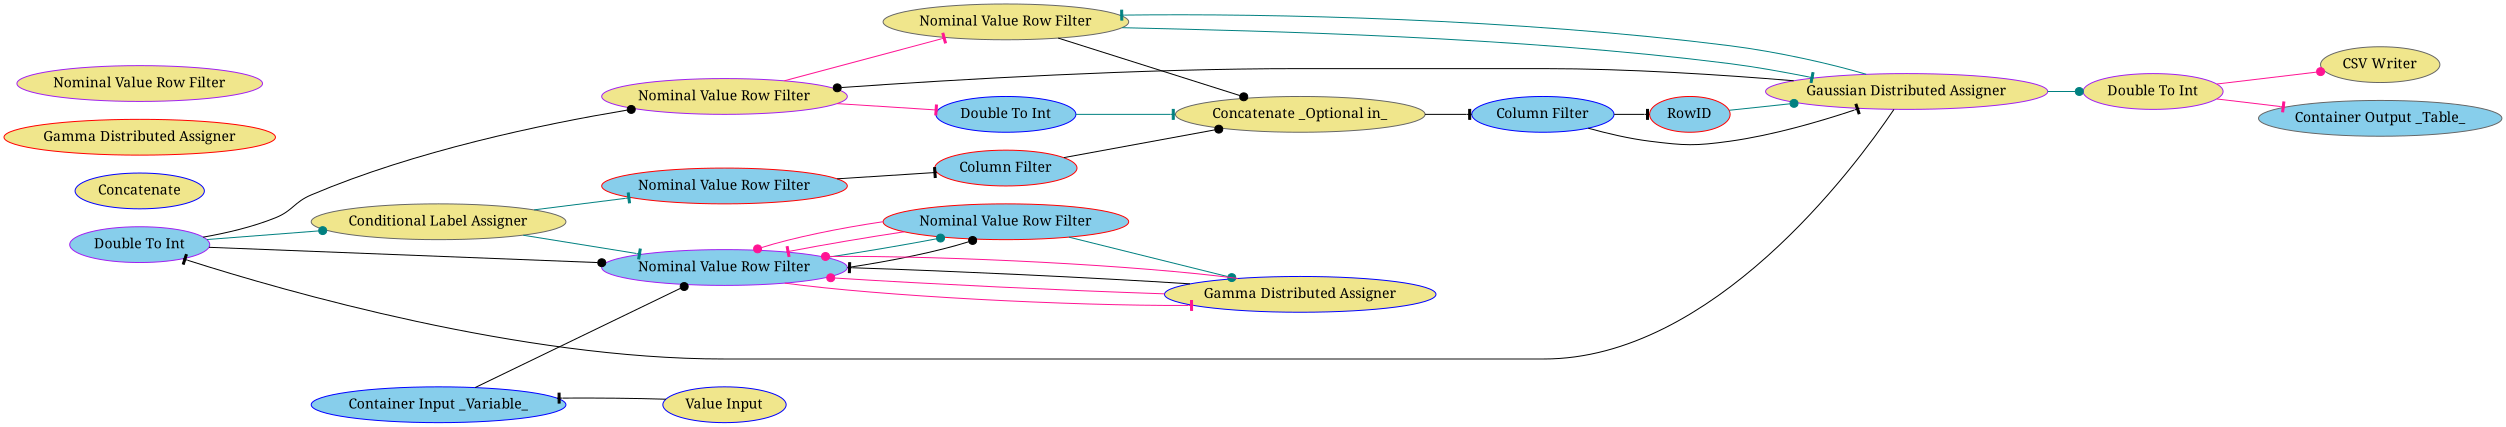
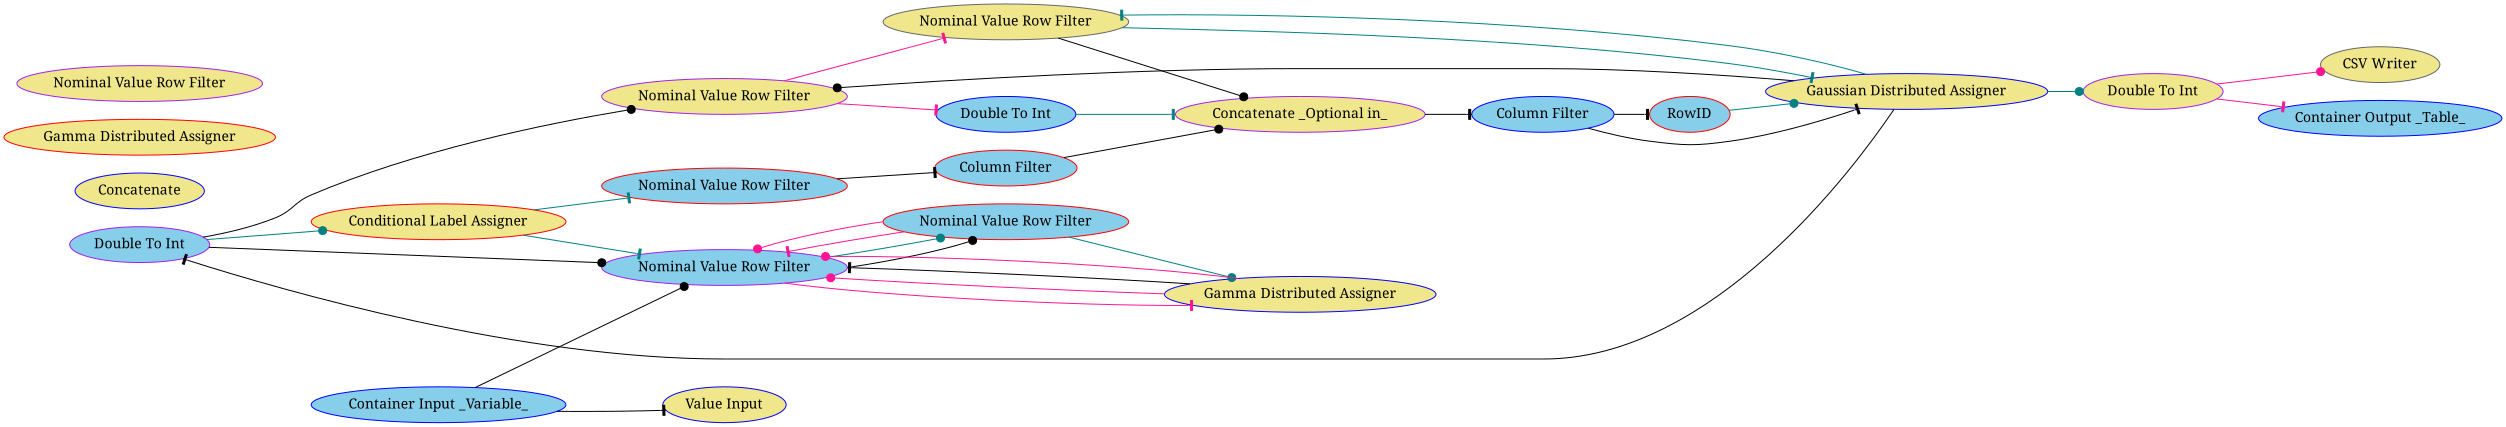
(1907, 91) -> (1907, 91)
(1300, 114) -> (1300, 114)
(2380, 118) -> (2380, 118)
(439, 222) -> (439, 222)
(614, 398) -> (609, 411)
